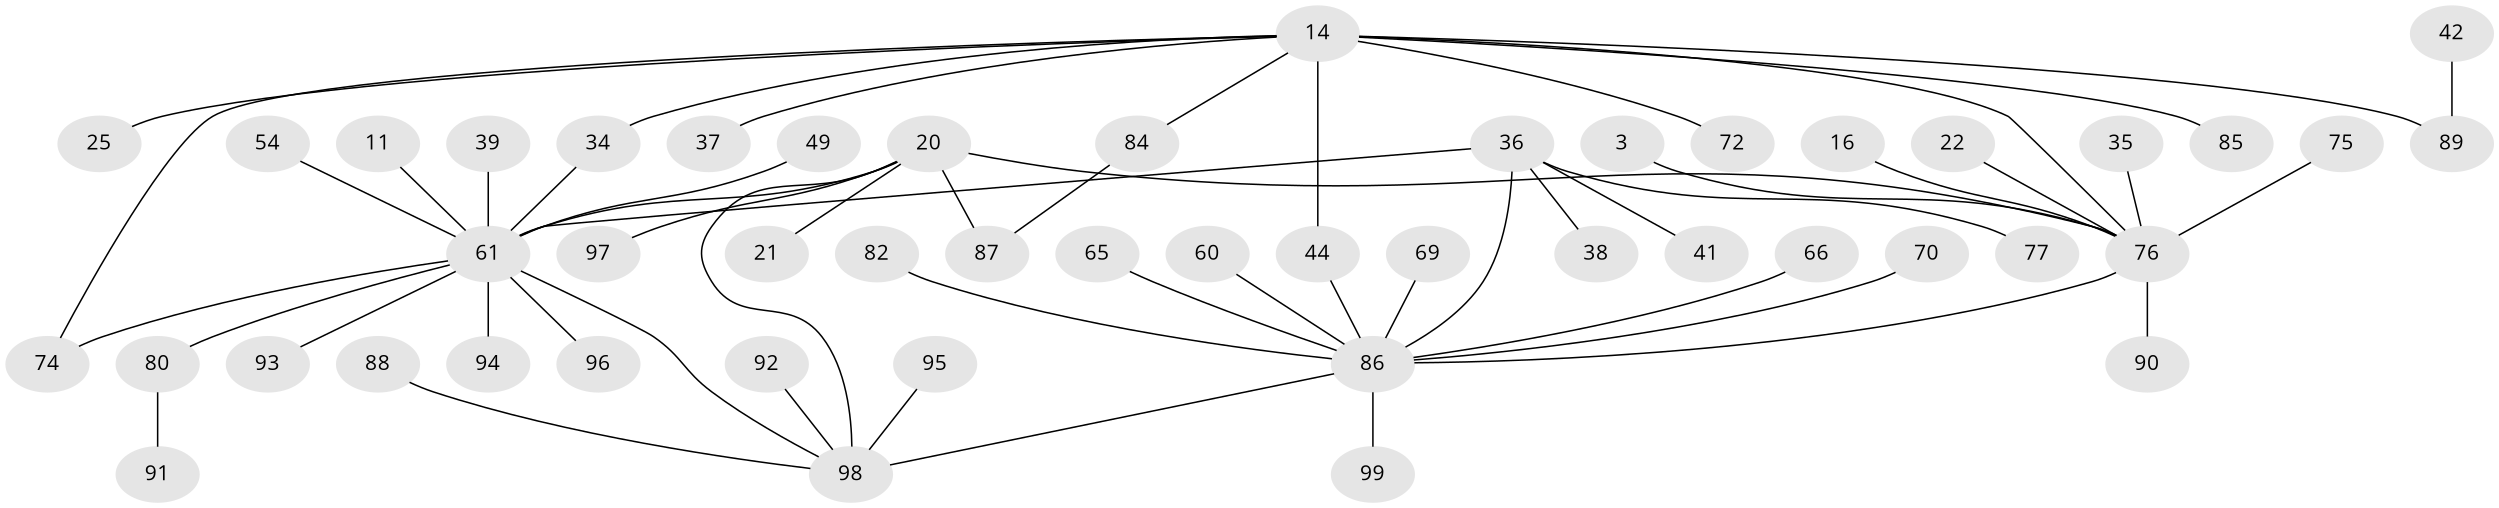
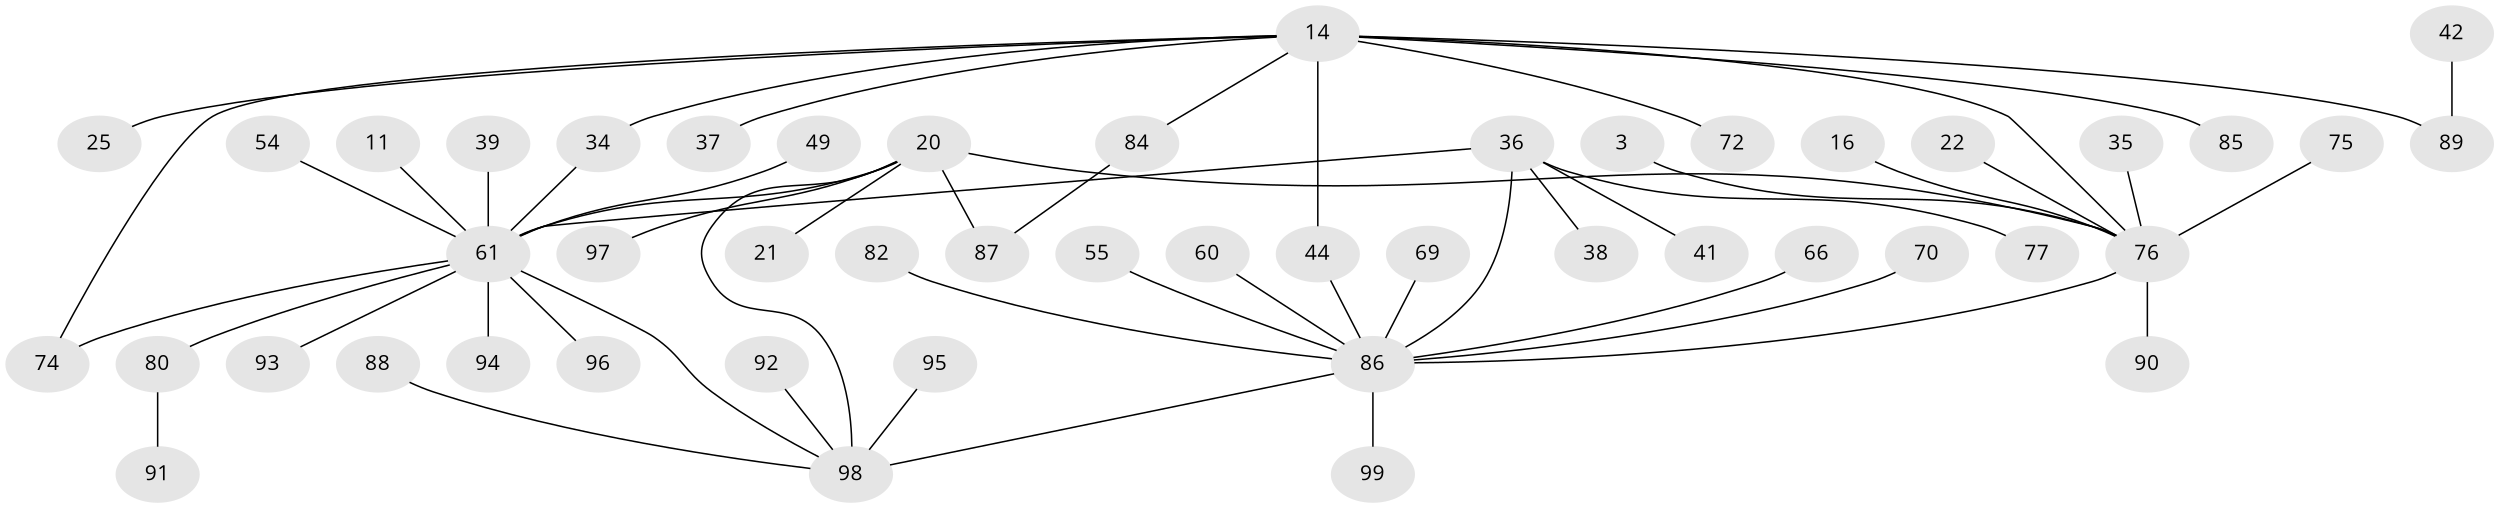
(1097, 254) -> (1097, 254)
